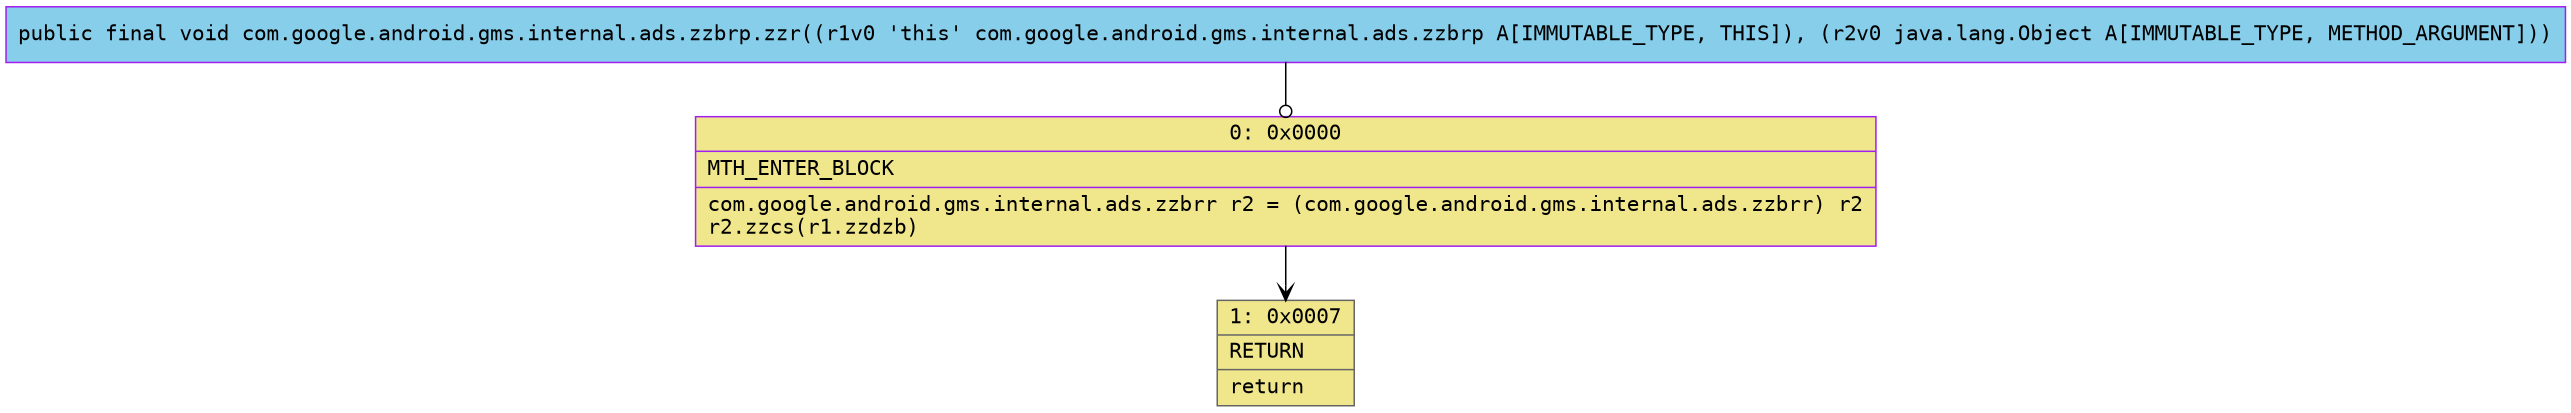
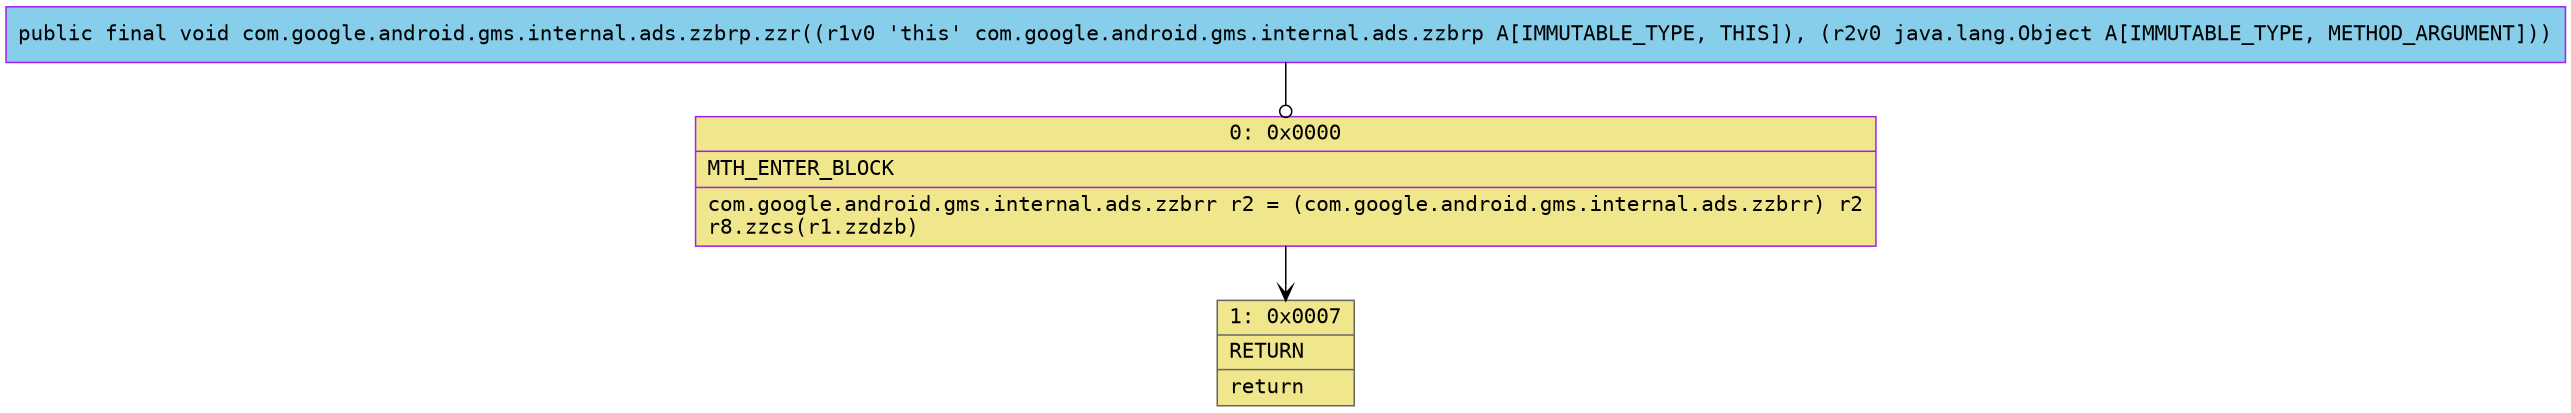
(814, 227) -> (814, 227)
